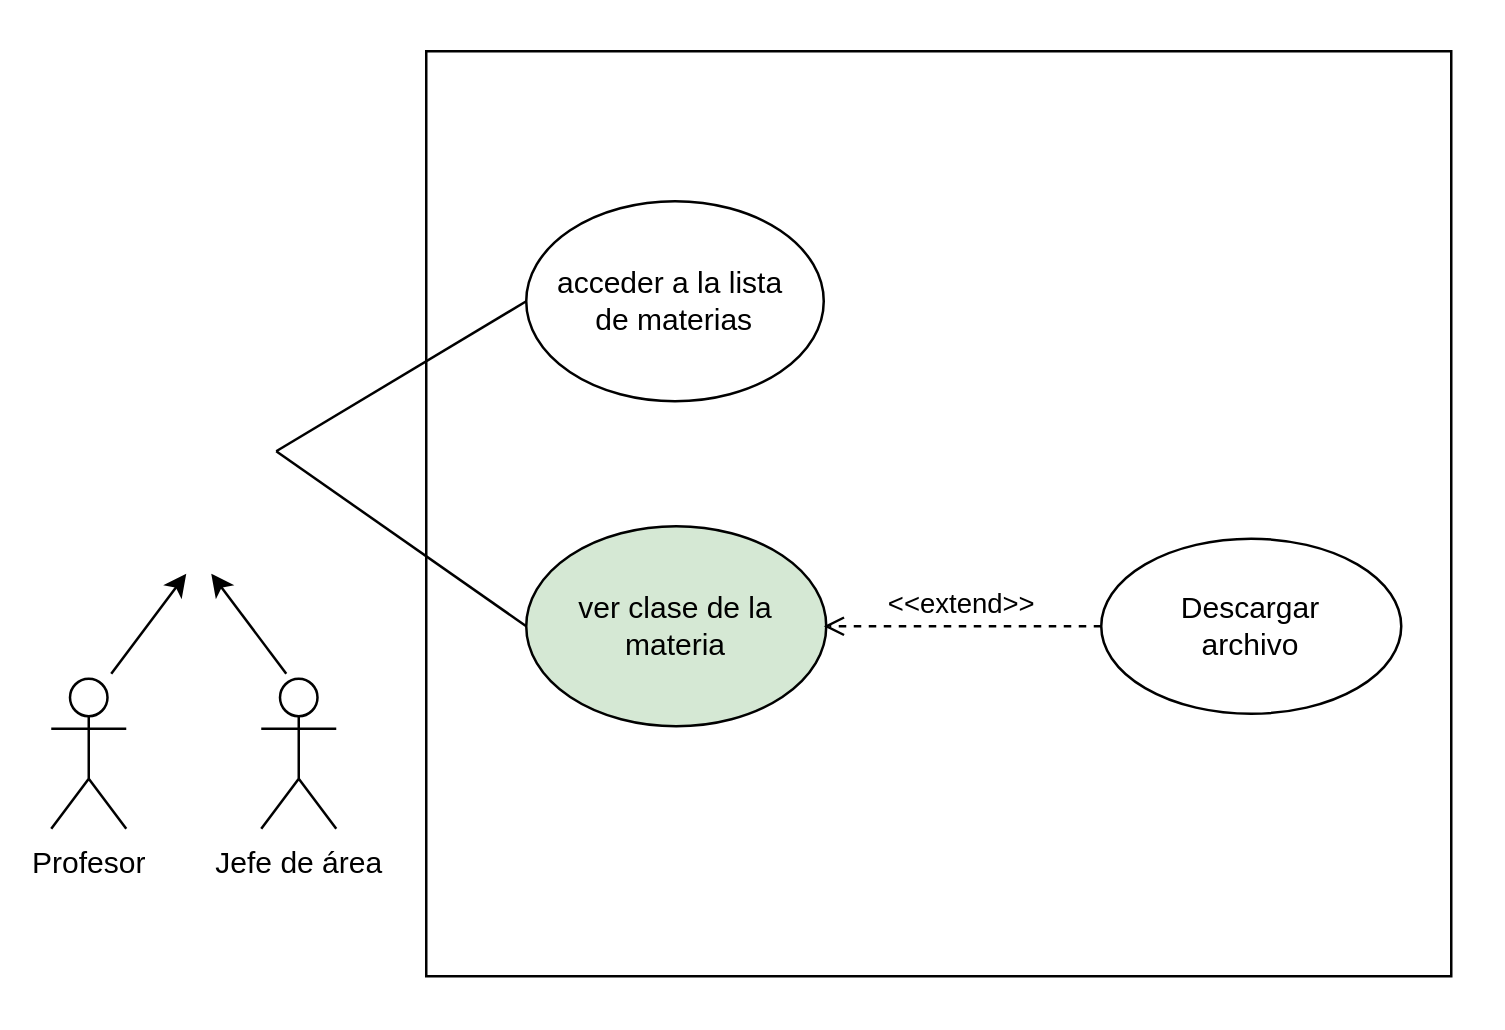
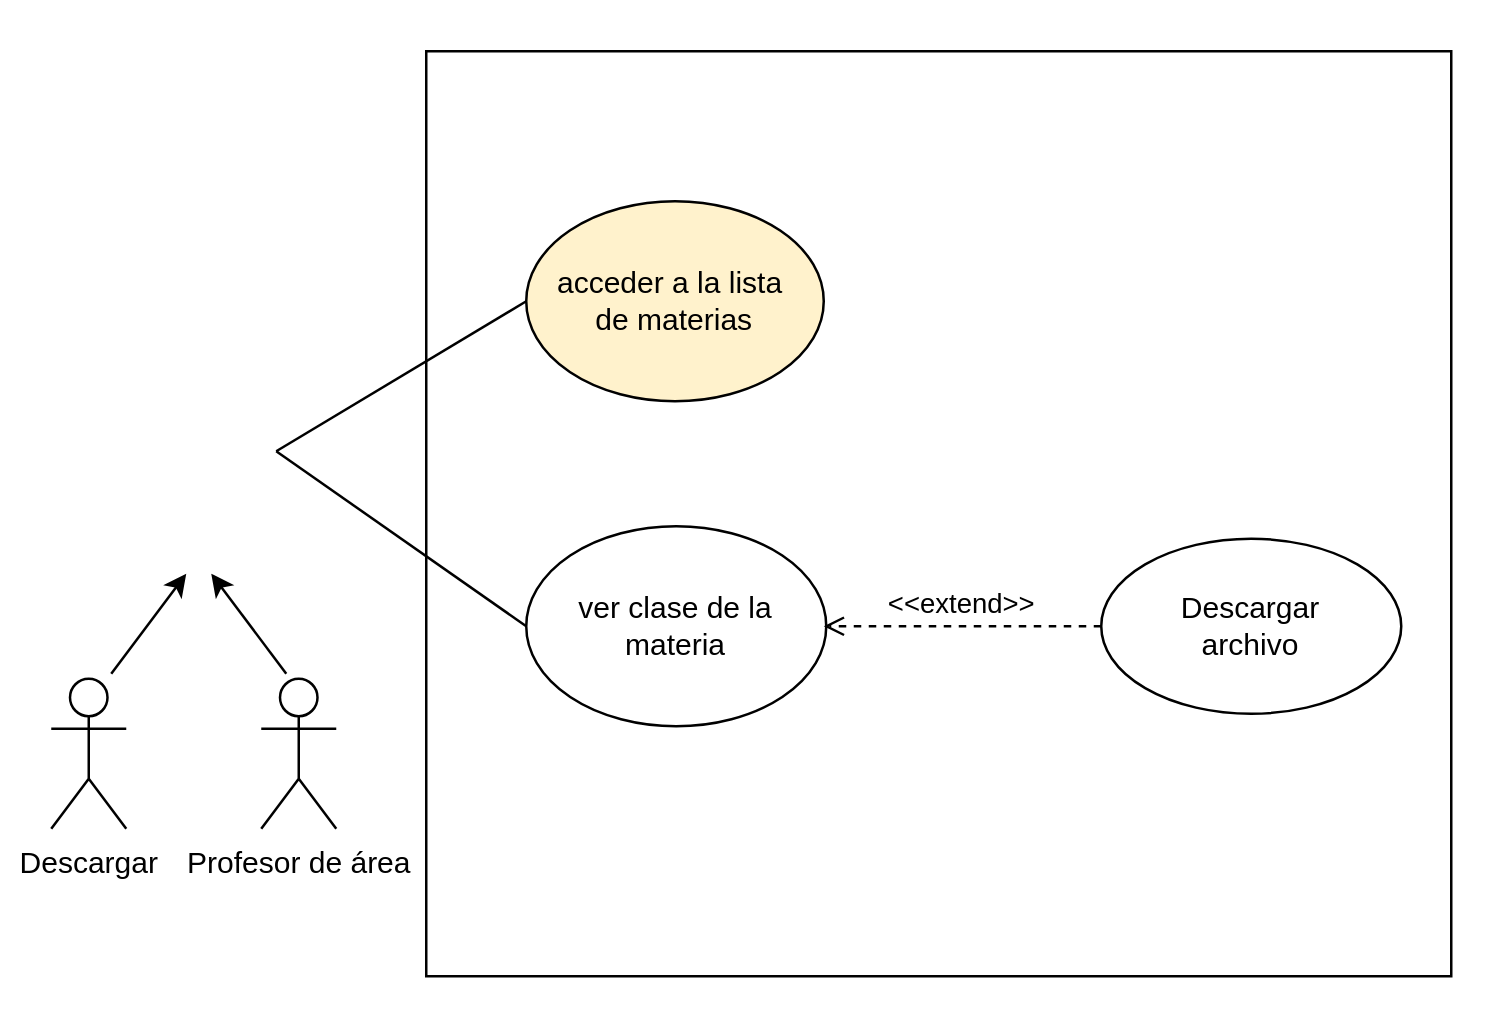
(675, 301) -> (675, 301)
(676, 626) -> (676, 626)
(90, 864) -> (90, 864)
(300, 864) -> (300, 864)
